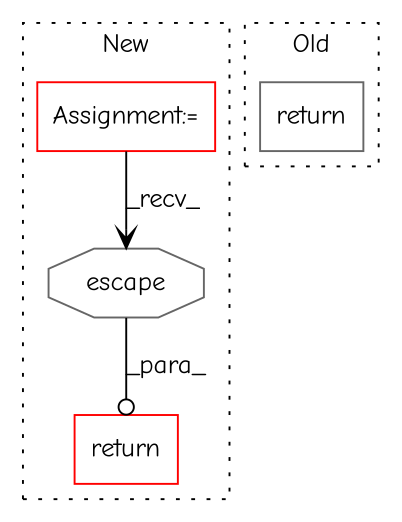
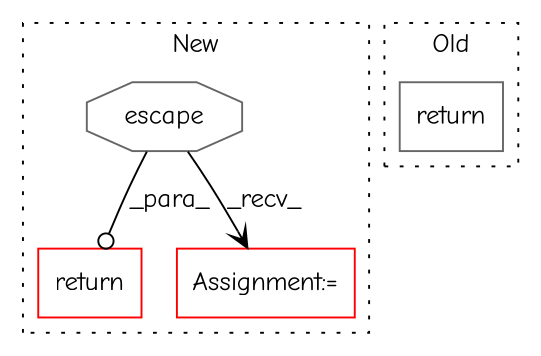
(126, 190) -> (214, 191)
